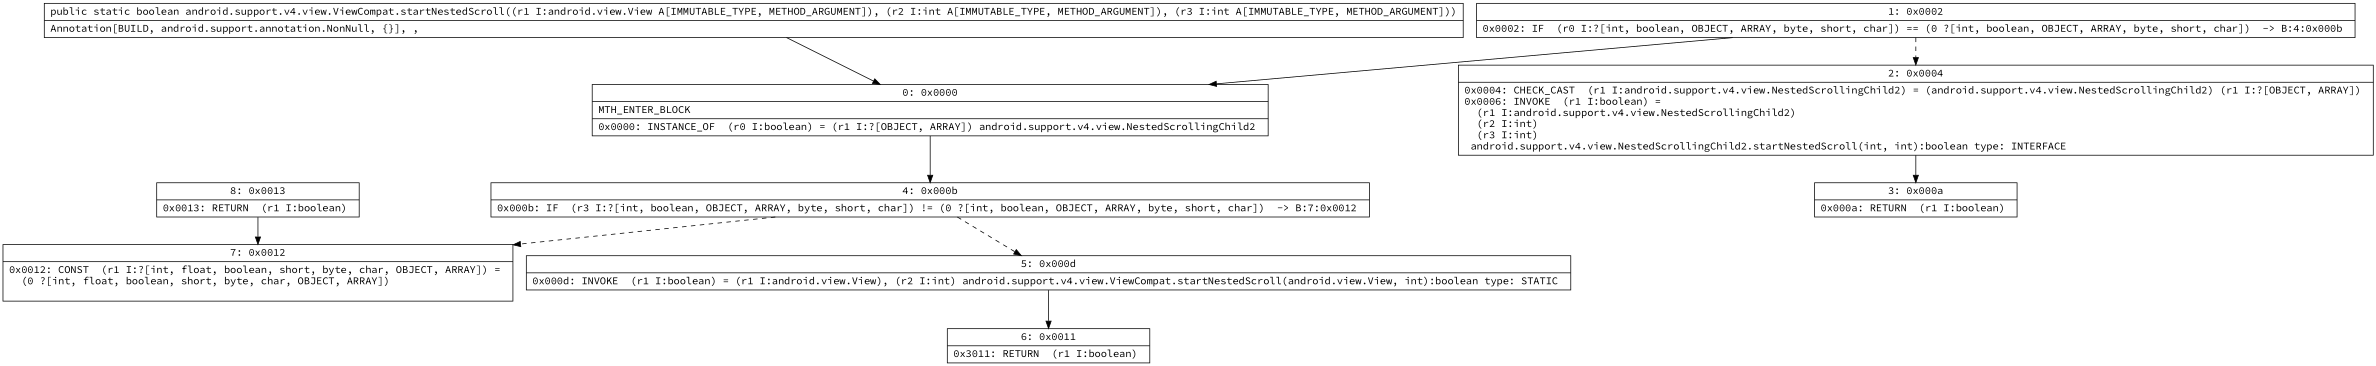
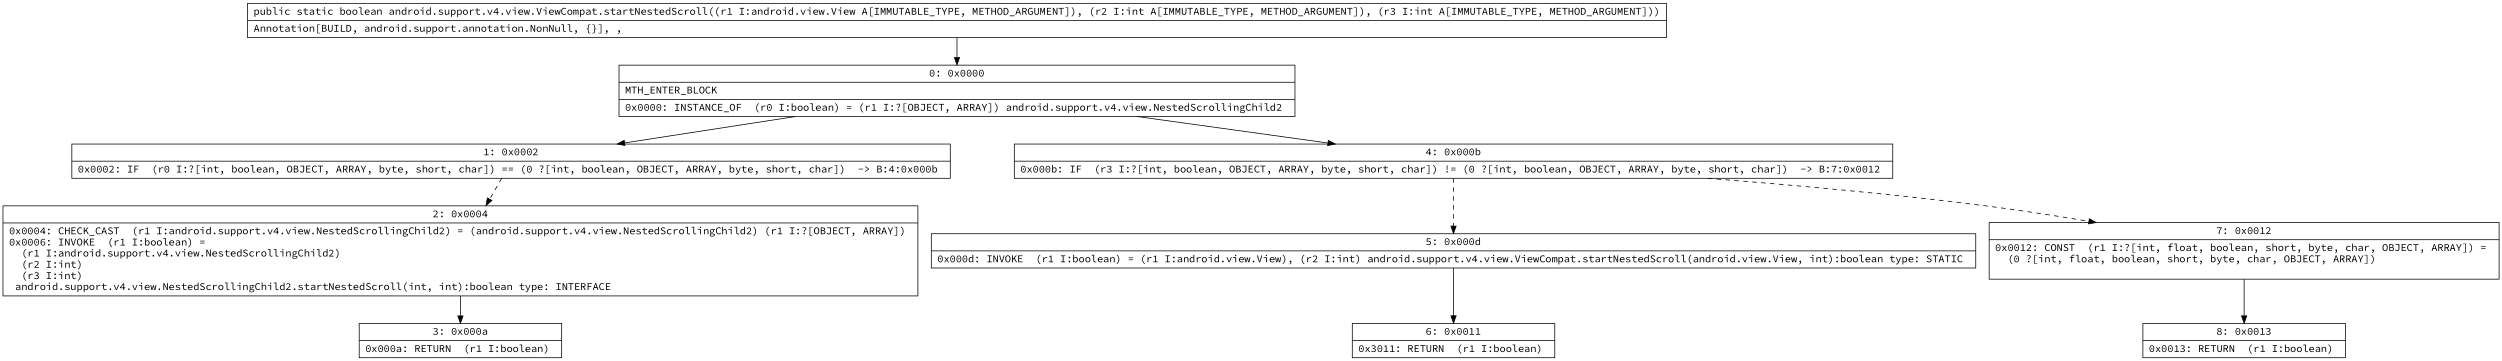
(1475, 61) -> (710, 130)
(258, 227) -> (2244, 297)
